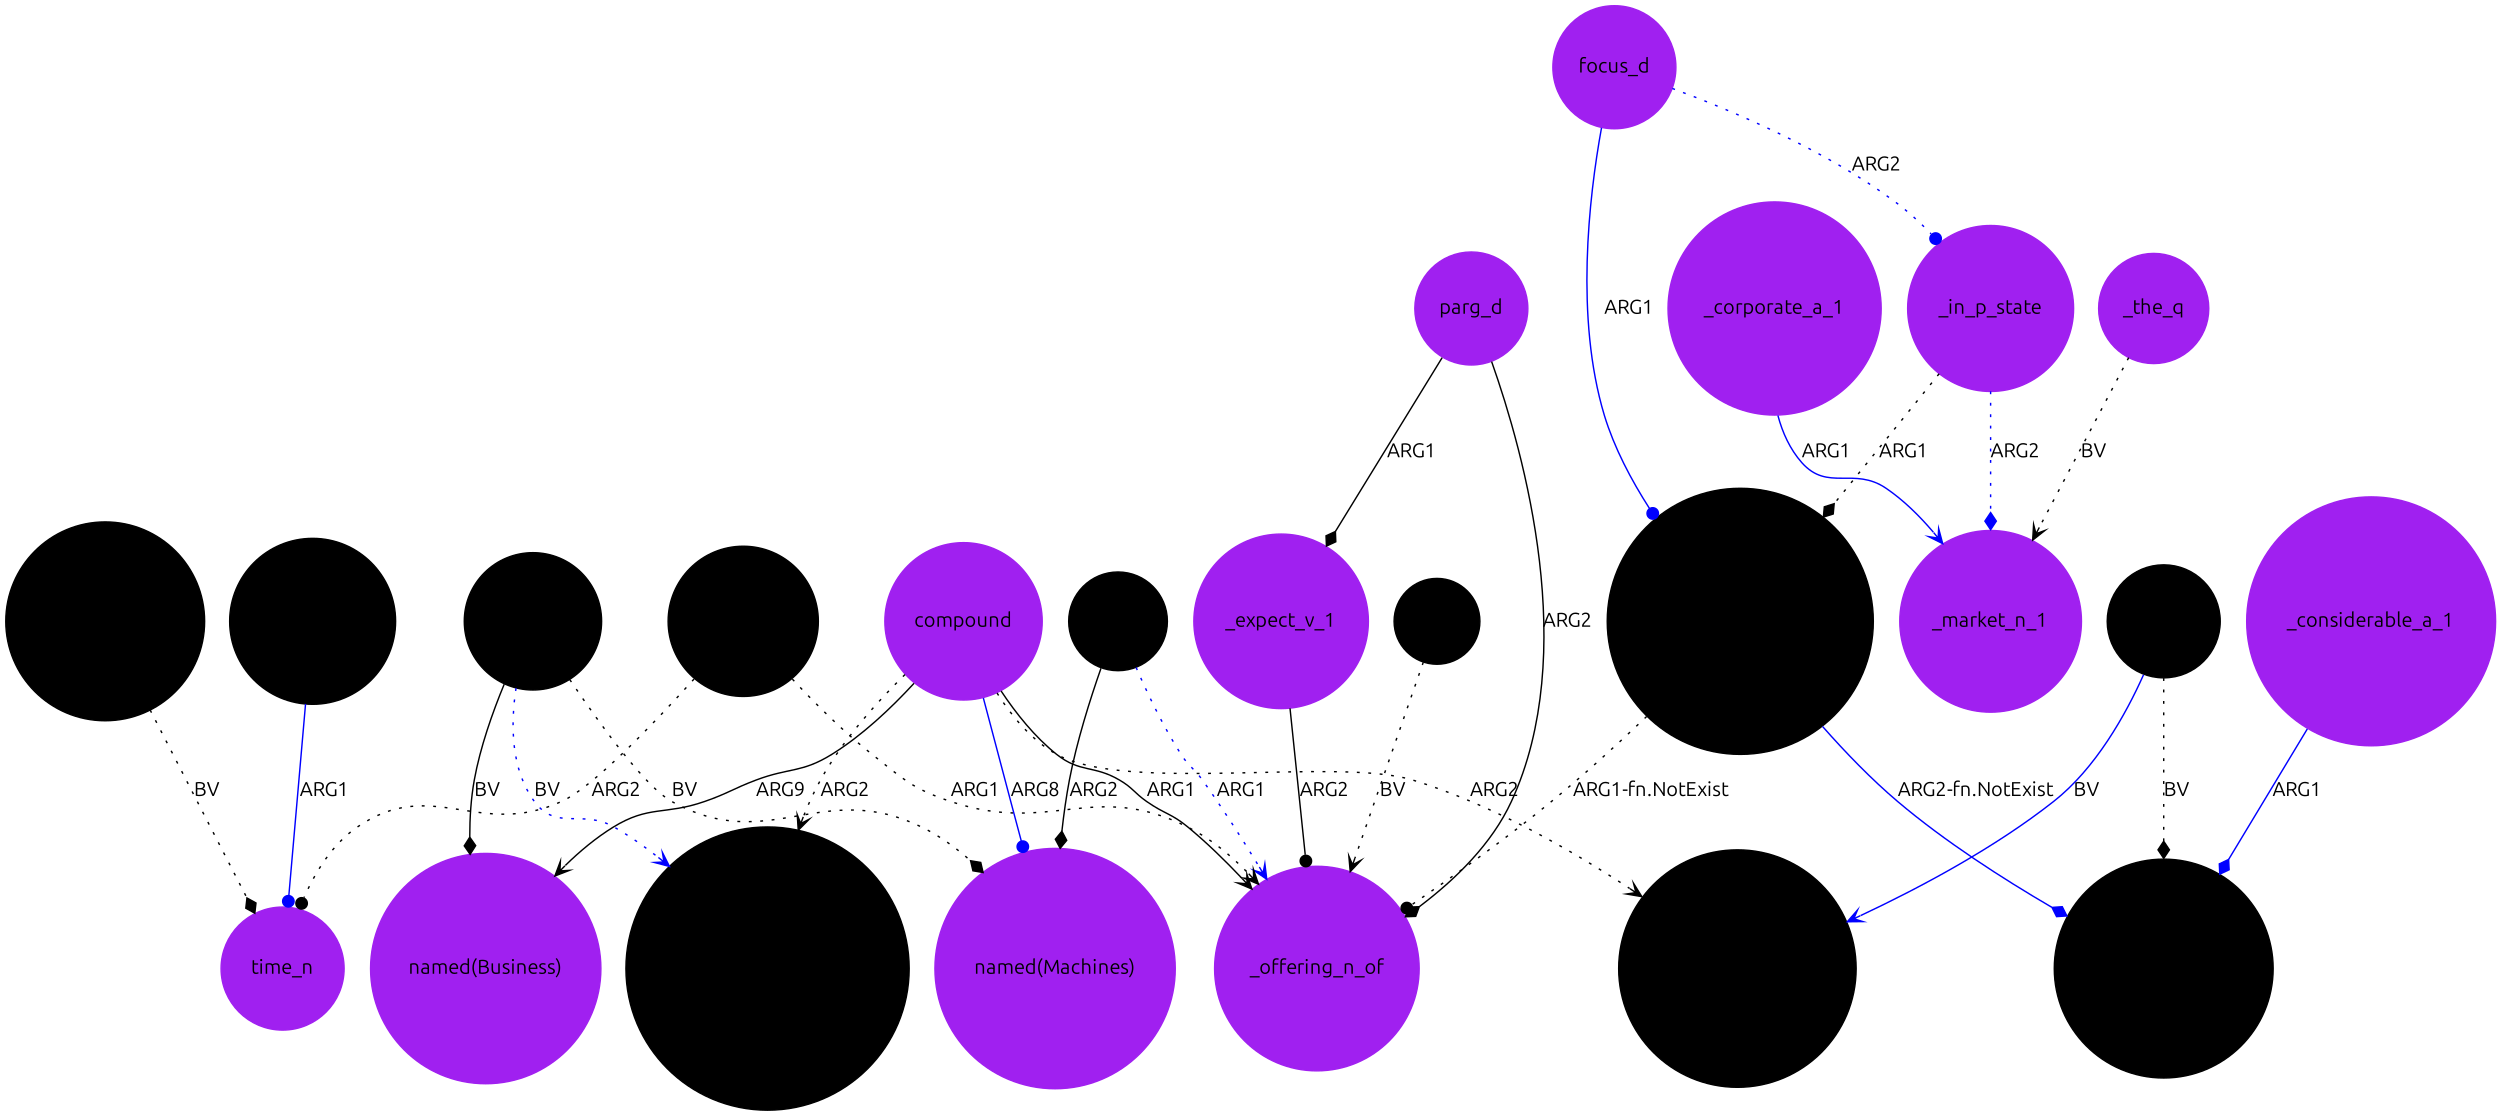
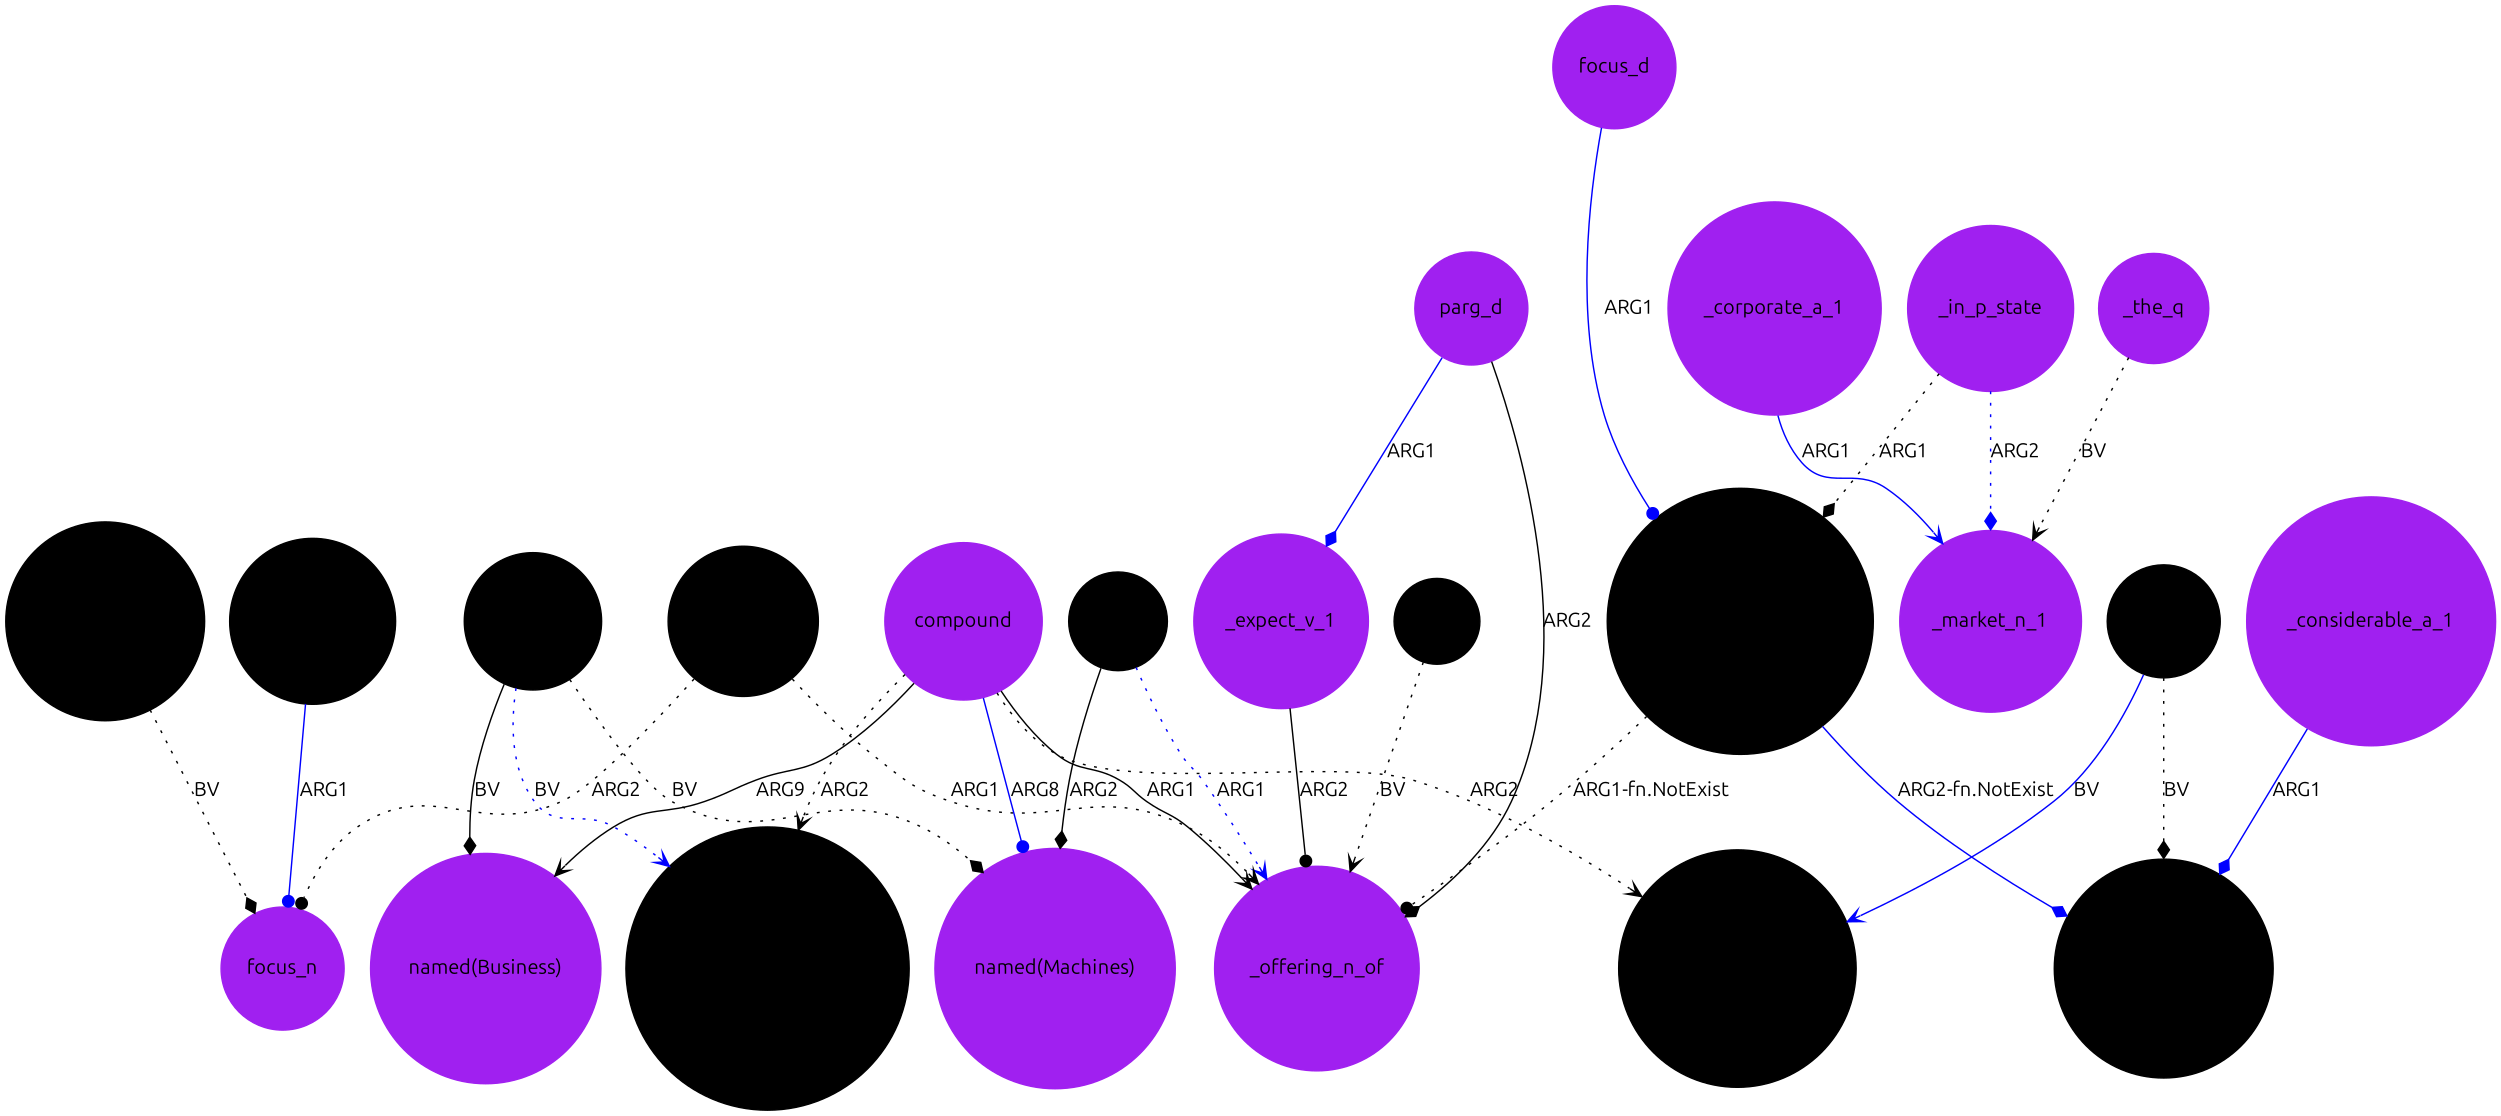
(1809, 149) -> none
(1389, 444) -> (1389, 444)
(283, 969) -> (283, 969)
